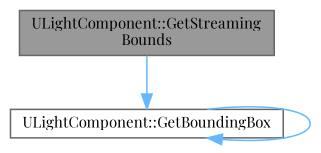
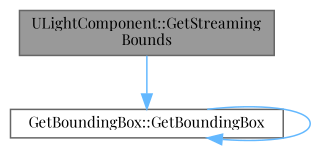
(147, 124) -> (147, 124)
